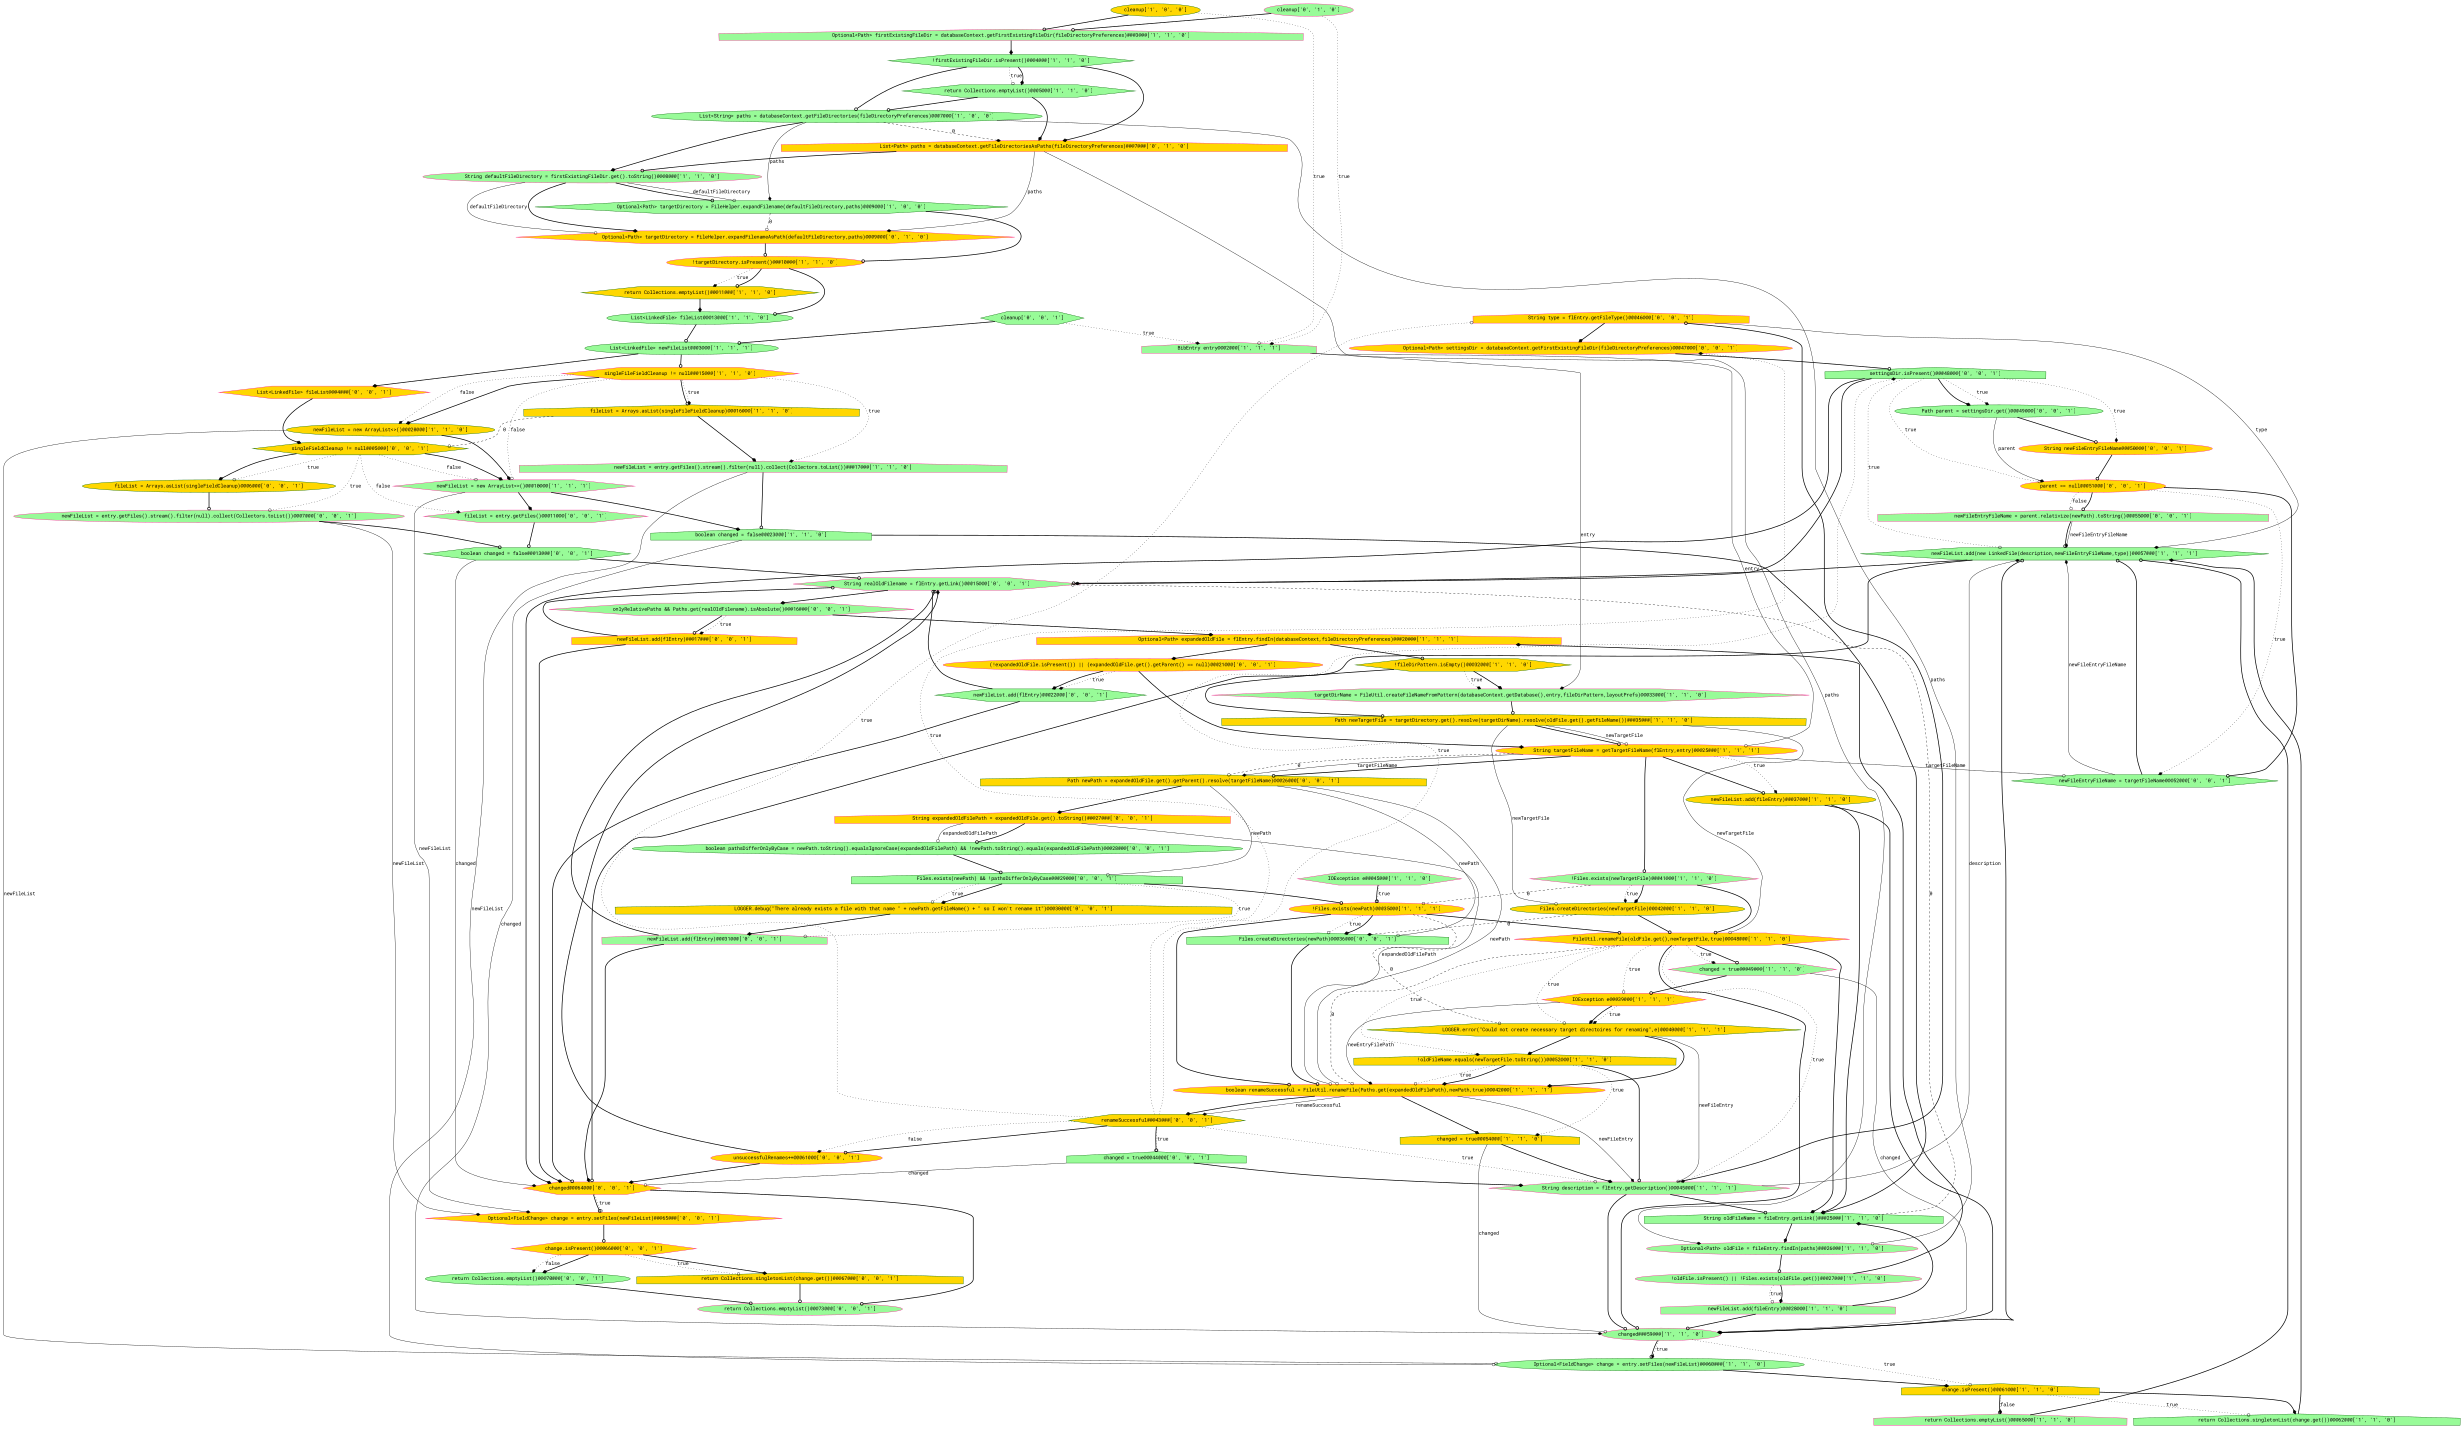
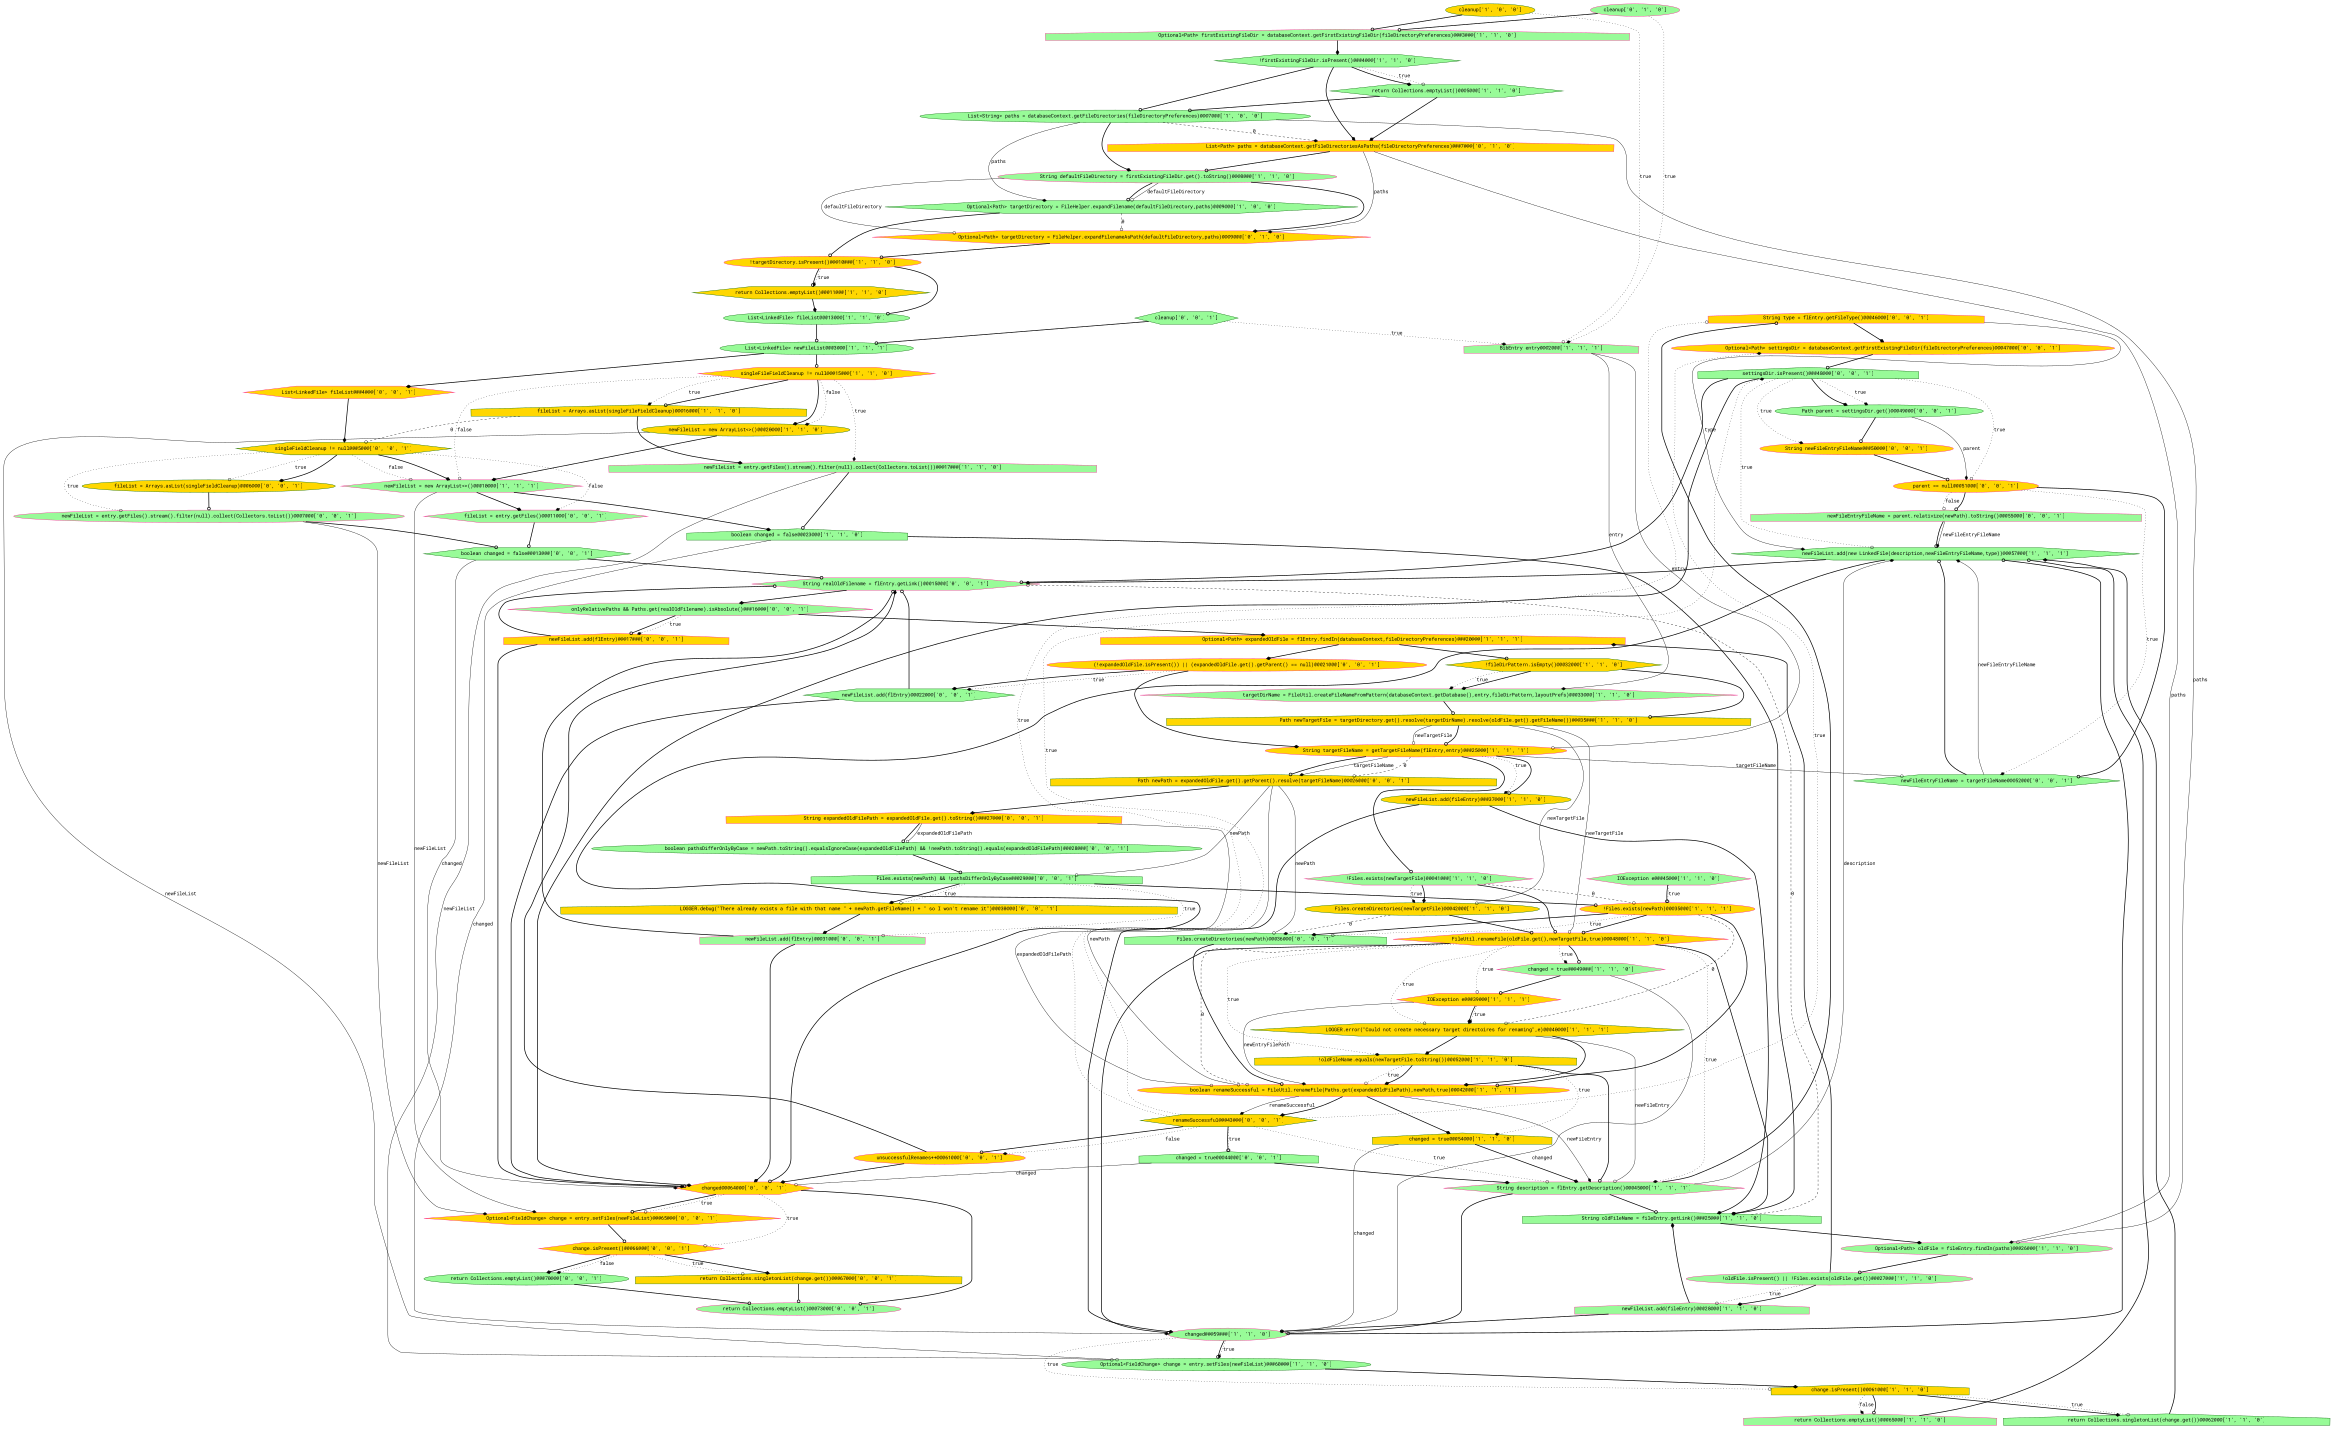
none -> (768, 1234)
